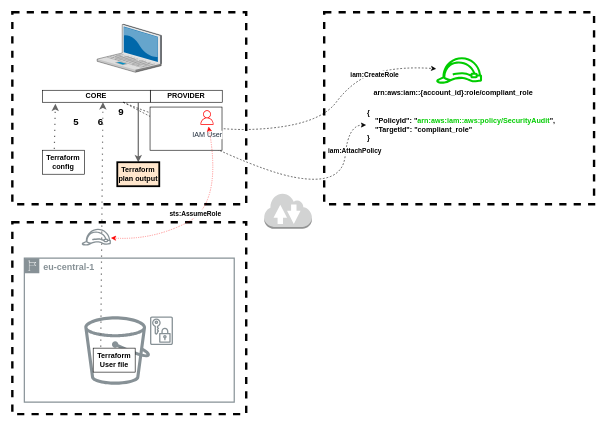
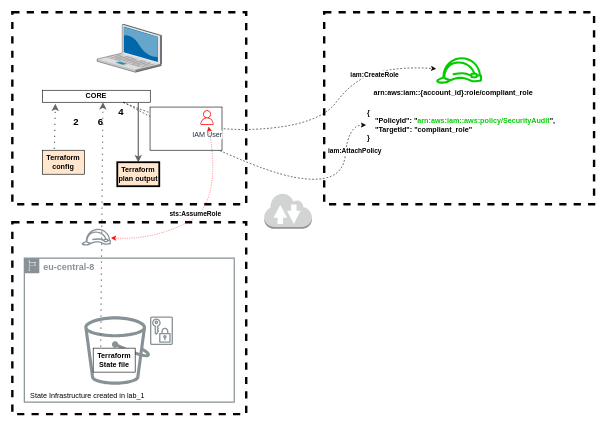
(186, 96) -> none
(121, 111) -> (121, 111)
(76, 120) -> (76, 120)
(63, 162) -> (63, 162)
(67, 267) -> (67, 267)
(114, 360) -> (114, 360)
none -> (87, 396)
